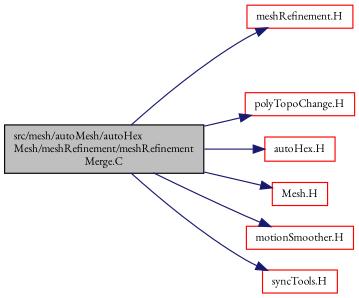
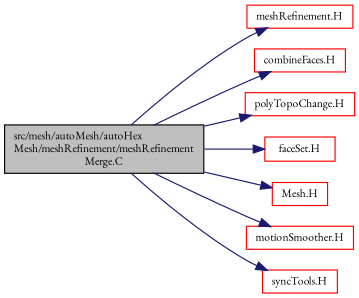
none -> (300, 60)
(300, 149) -> (300, 149)
